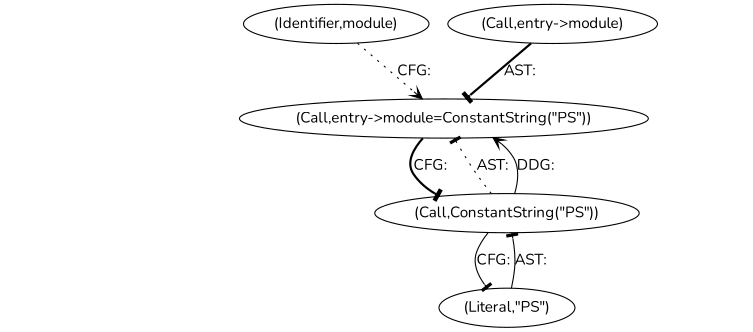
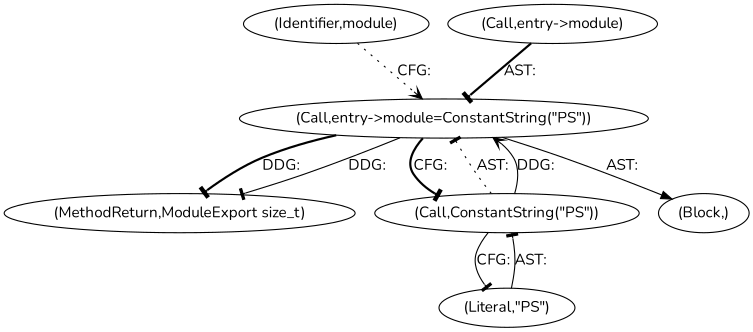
none -> (180, 213)
none -> (704, 213)
